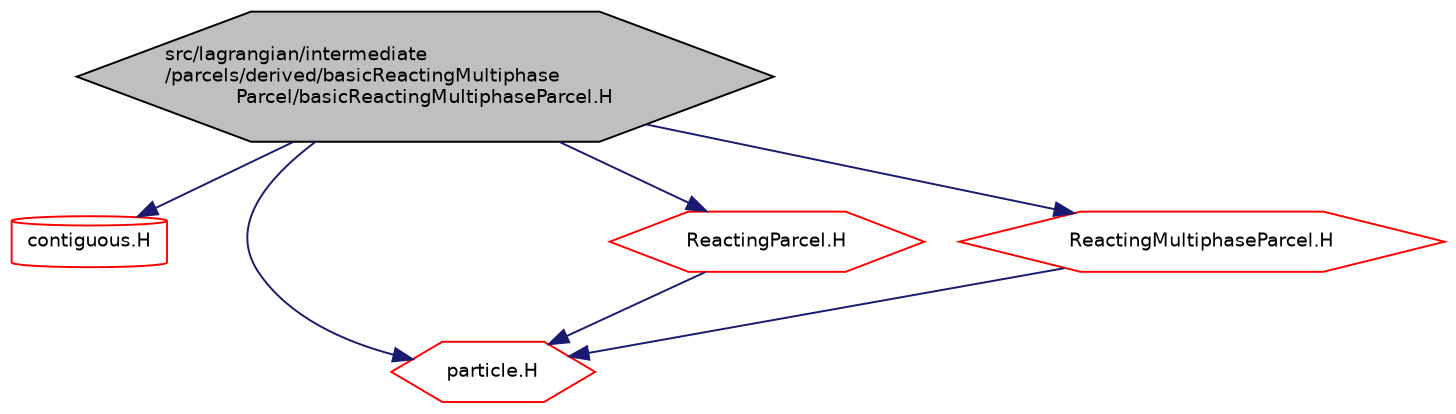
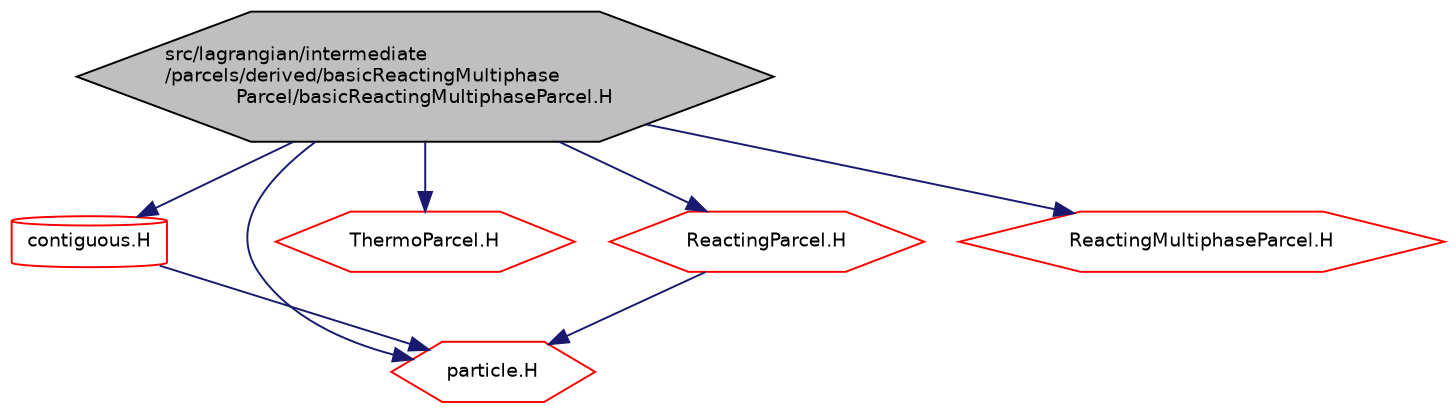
none -> (425, 242)
(827, 311) -> (260, 297)
